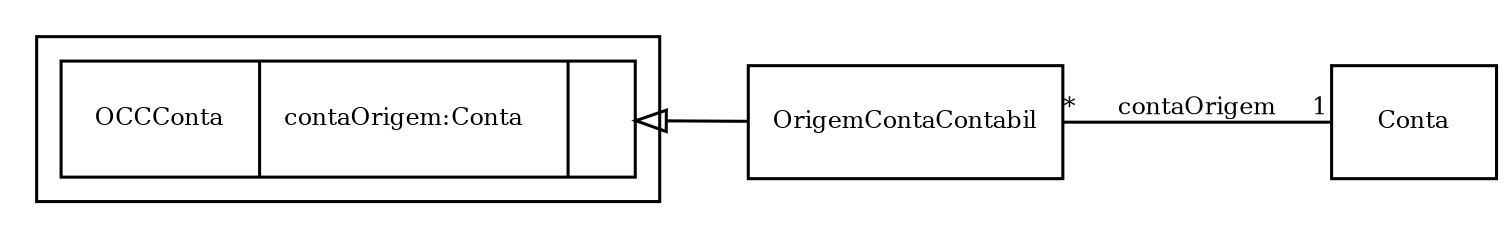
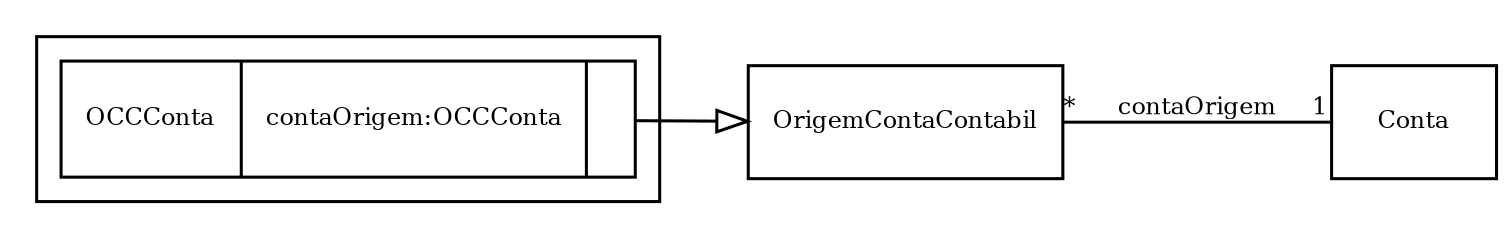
(405, 118) -> (414, 118)
(707, 121) -> (678, 121)
